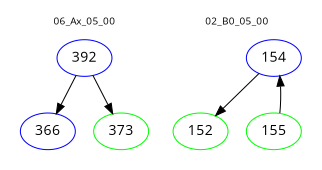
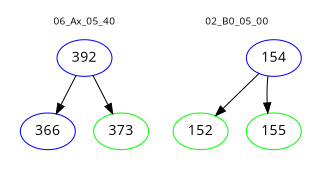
(84, 22) -> (84, 22)
(281, 100) -> (267, 89)
